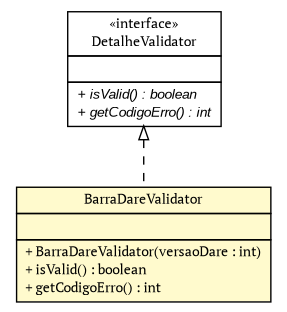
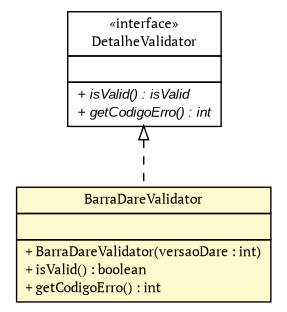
(138, 95) -> (134, 95)
